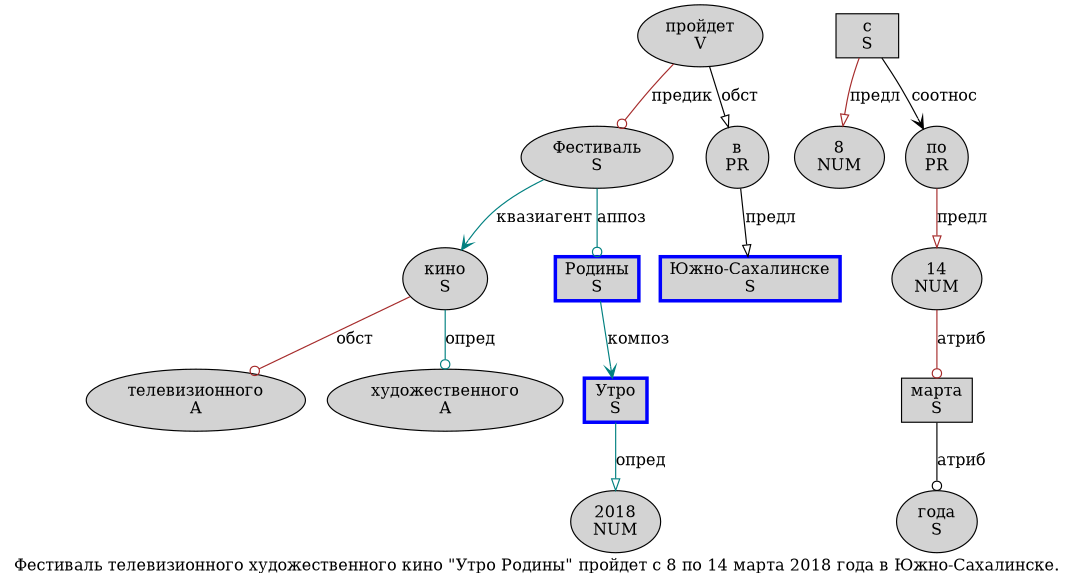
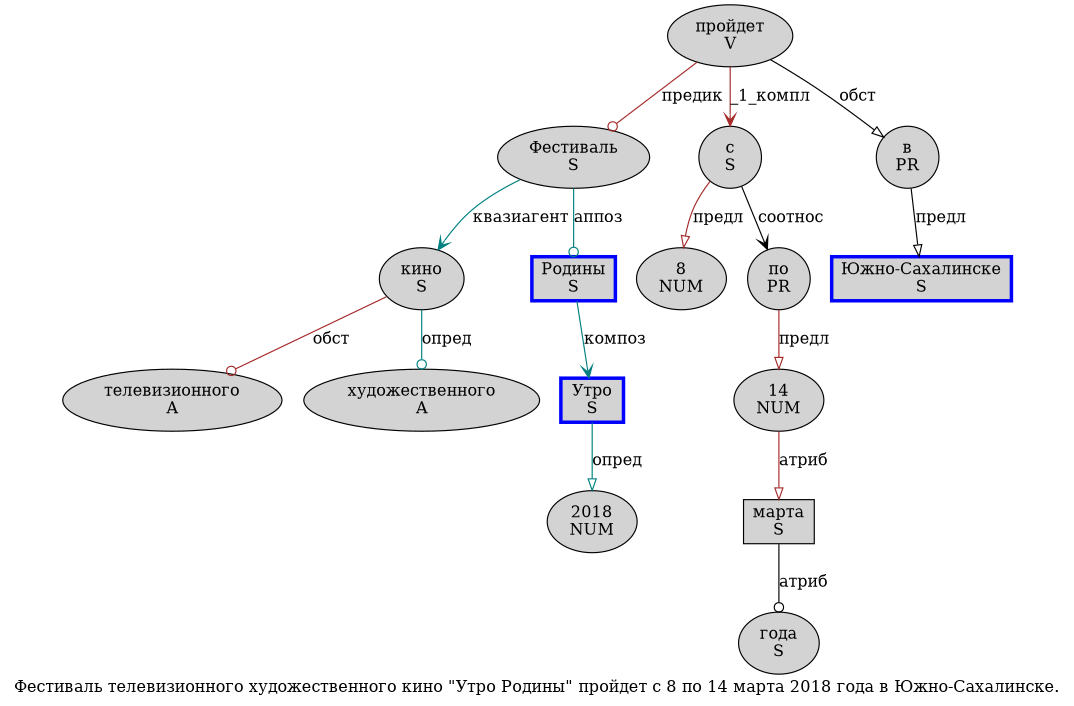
(867, 36) -> (730, 157)
none -> (730, 91)
(937, 339) -> (779, 459)
